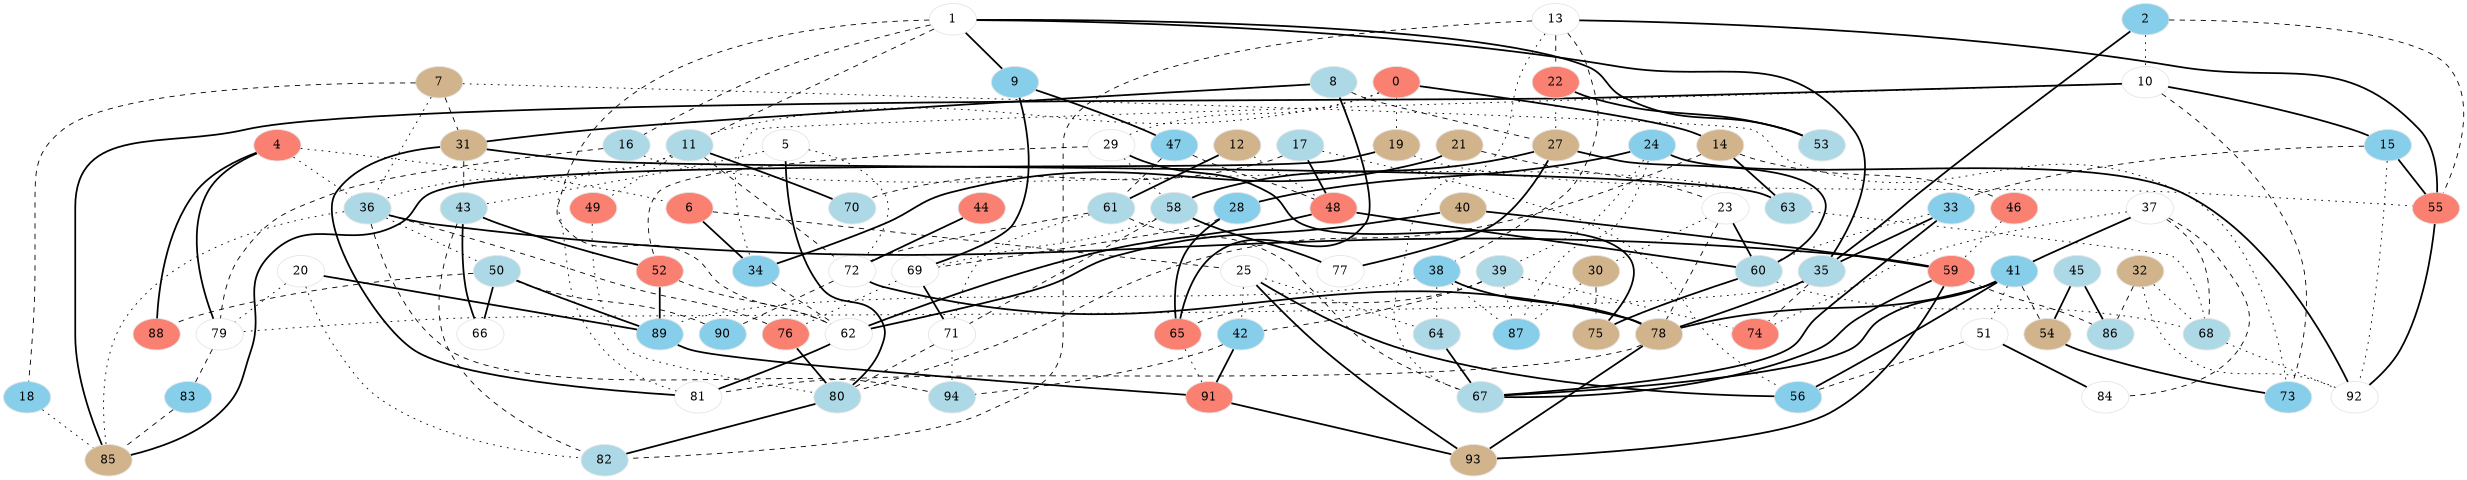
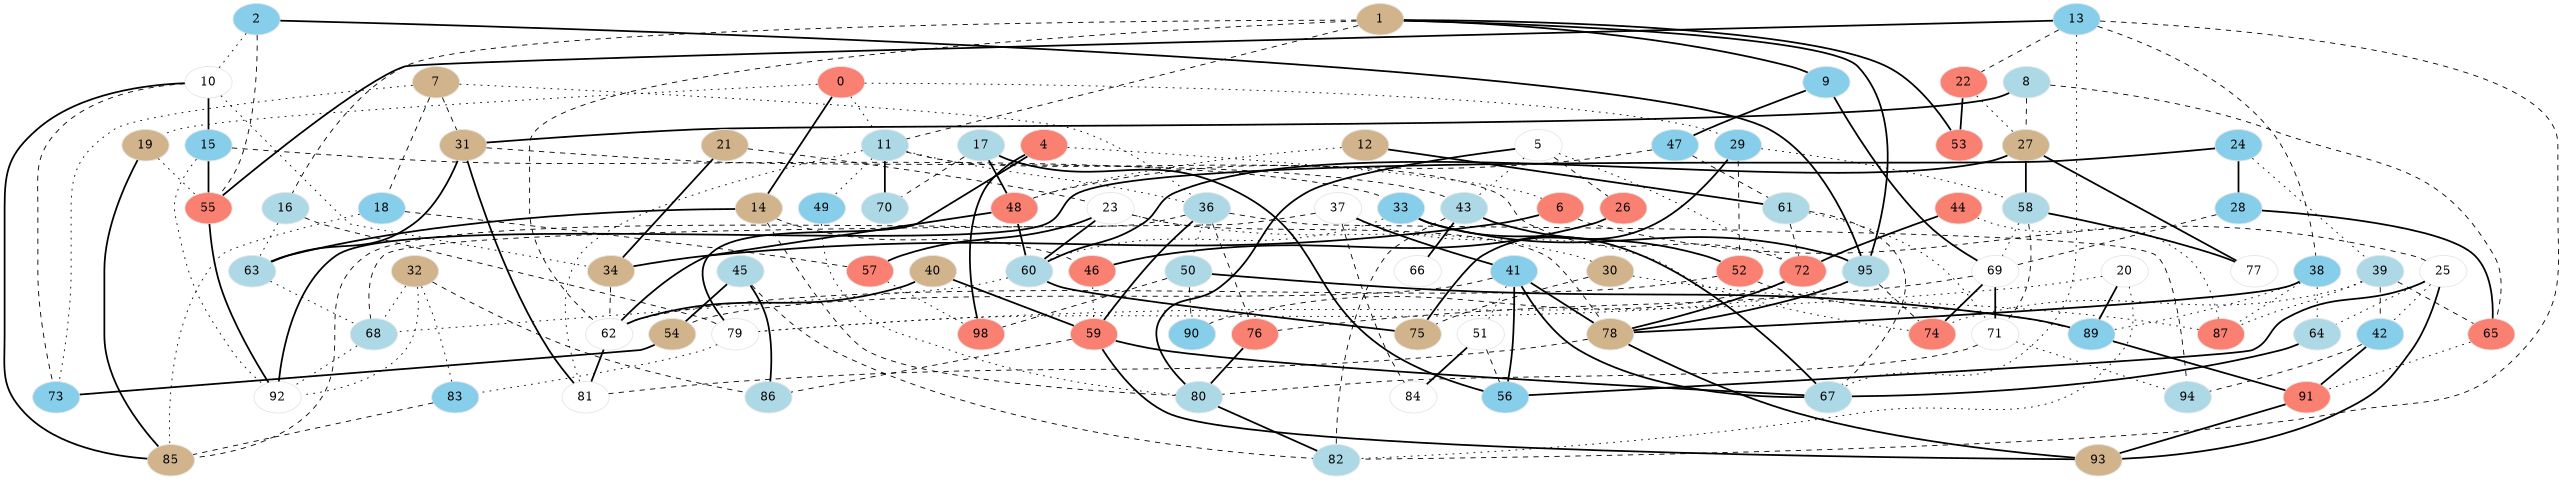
(953, 19) -> (1380, 19)
(1556, 19) -> (2077, 19)
(1111, 145) -> (1738, 145)
(1822, 145) -> (1959, 145)
(323, 177) -> none
(1369, 203) -> (2320, 146)
(593, 208) -> (822, 208)
none -> (1623, 208)
(1567, 215) -> (1260, 206)
(1570, 251) -> (2173, 248)
(756, 271) -> (611, 271)
(852, 271) -> (1803, 271)
none -> (870, 271)
(1822, 271) -> (1866, 271)
(167, 276) -> (597, 227)
(490, 299) -> none
(660, 303) -> (1913, 308)
none -> (1964, 303)
(841, 307) -> (1626, 305)
(157, 334) -> (981, 334)
(1516, 334) -> (2221, 334)
none -> (440, 336)
(204, 366) -> (605, 372)
none -> (1017, 415)
